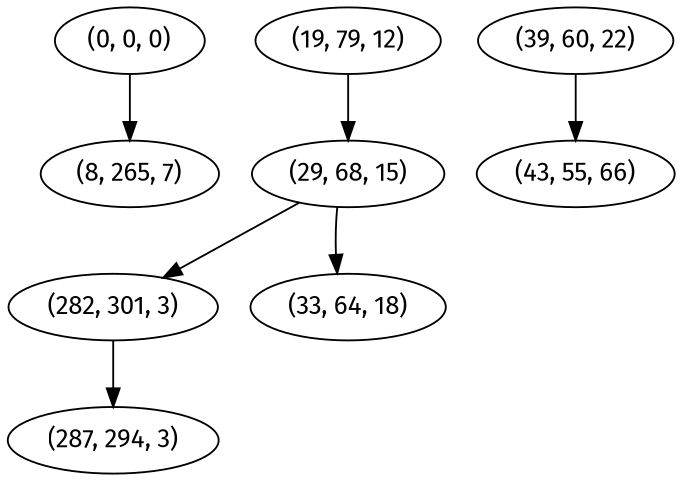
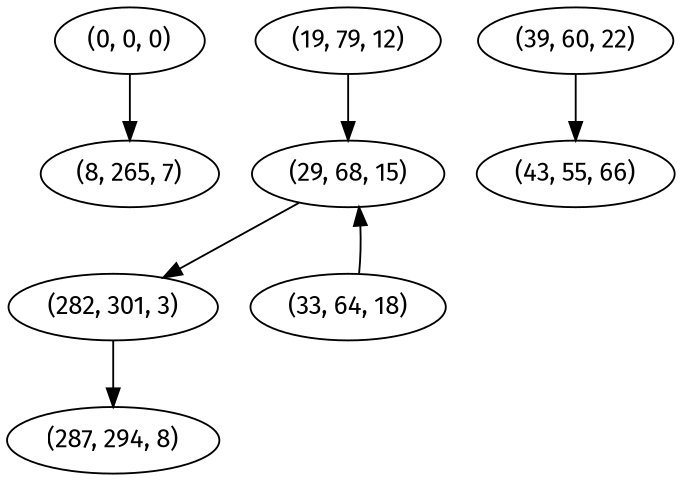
(336, 231) -> (361, 250)
(113, 440) -> (113, 440)
